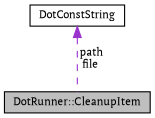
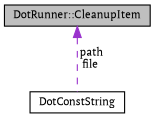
(77, 65) -> (77, 65)
